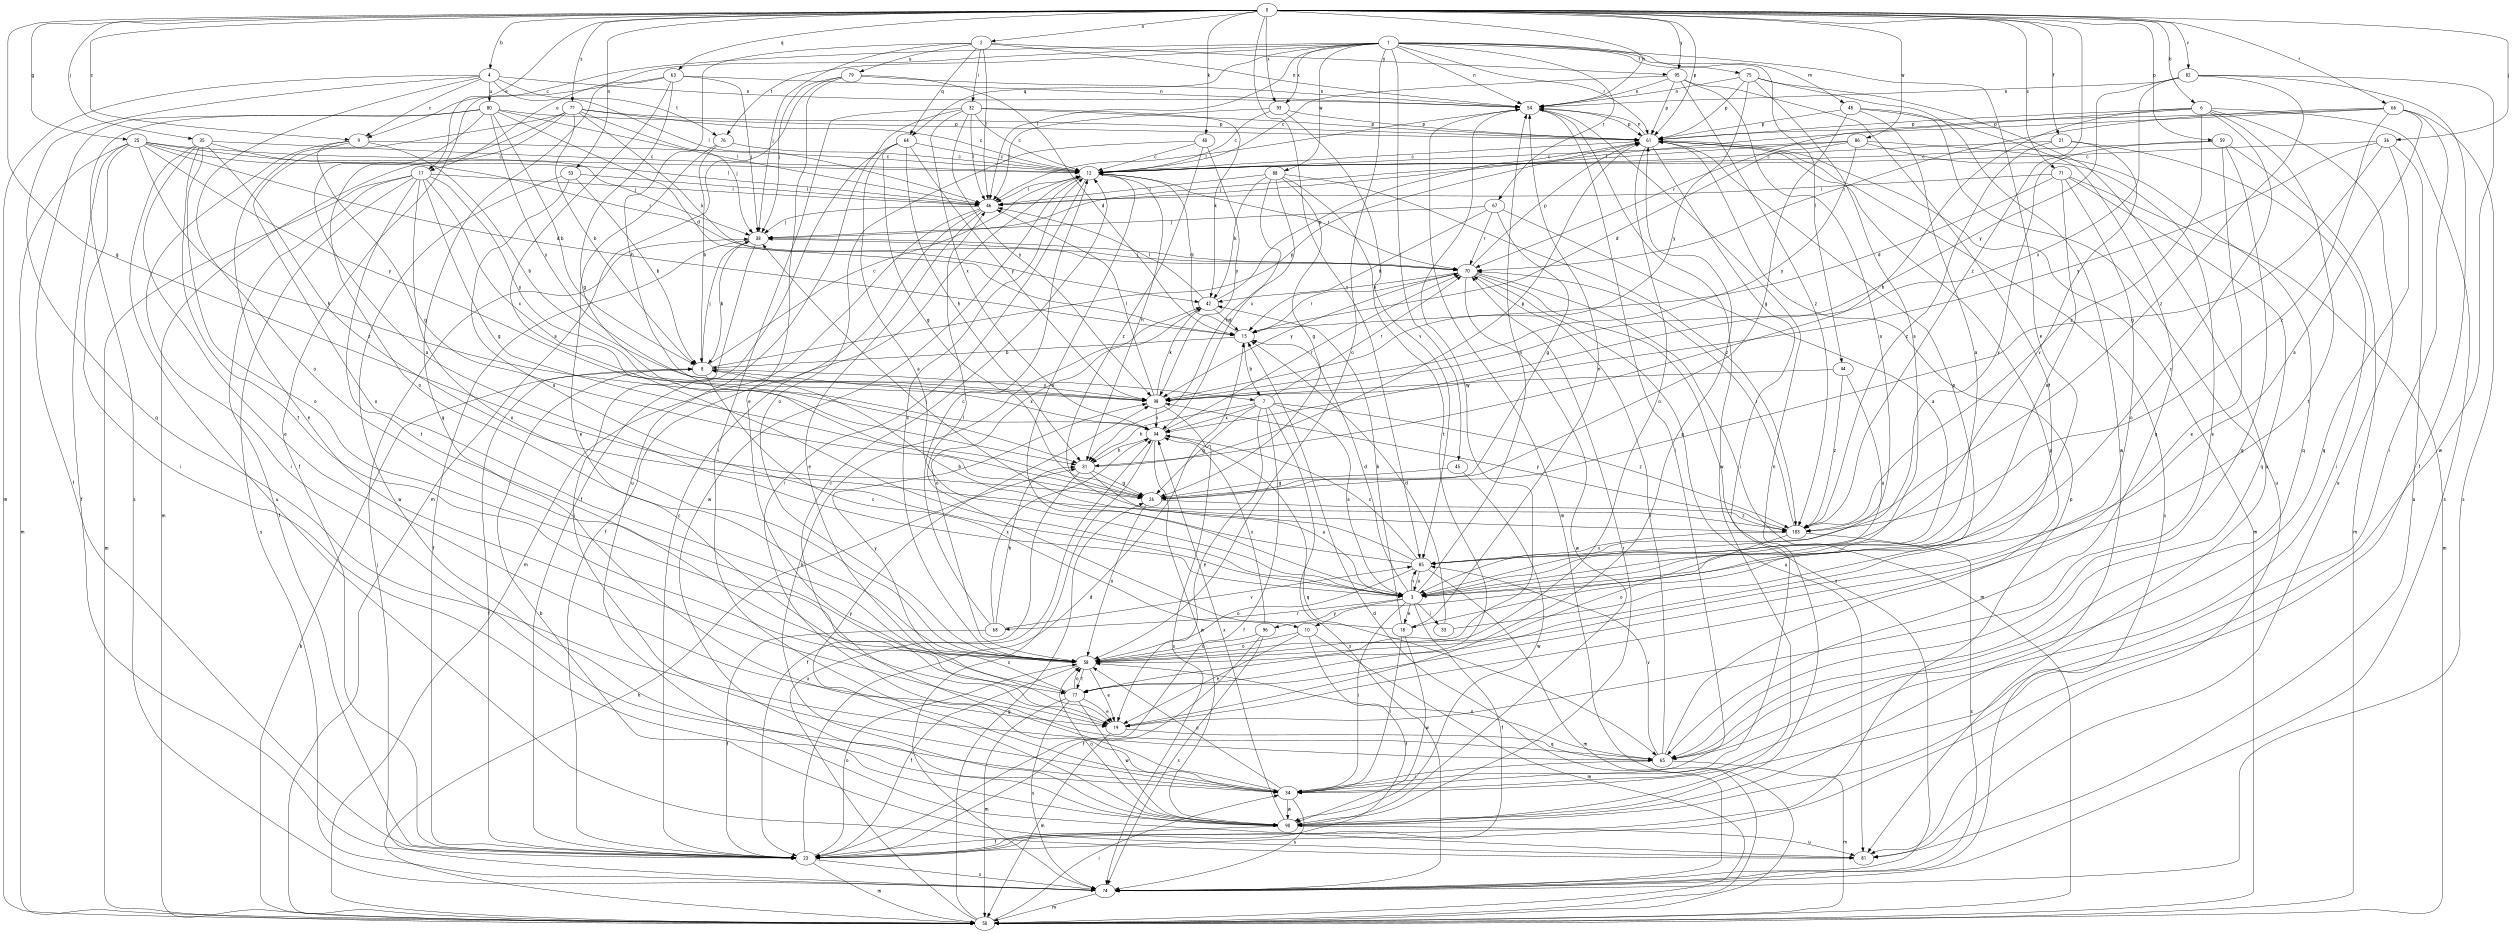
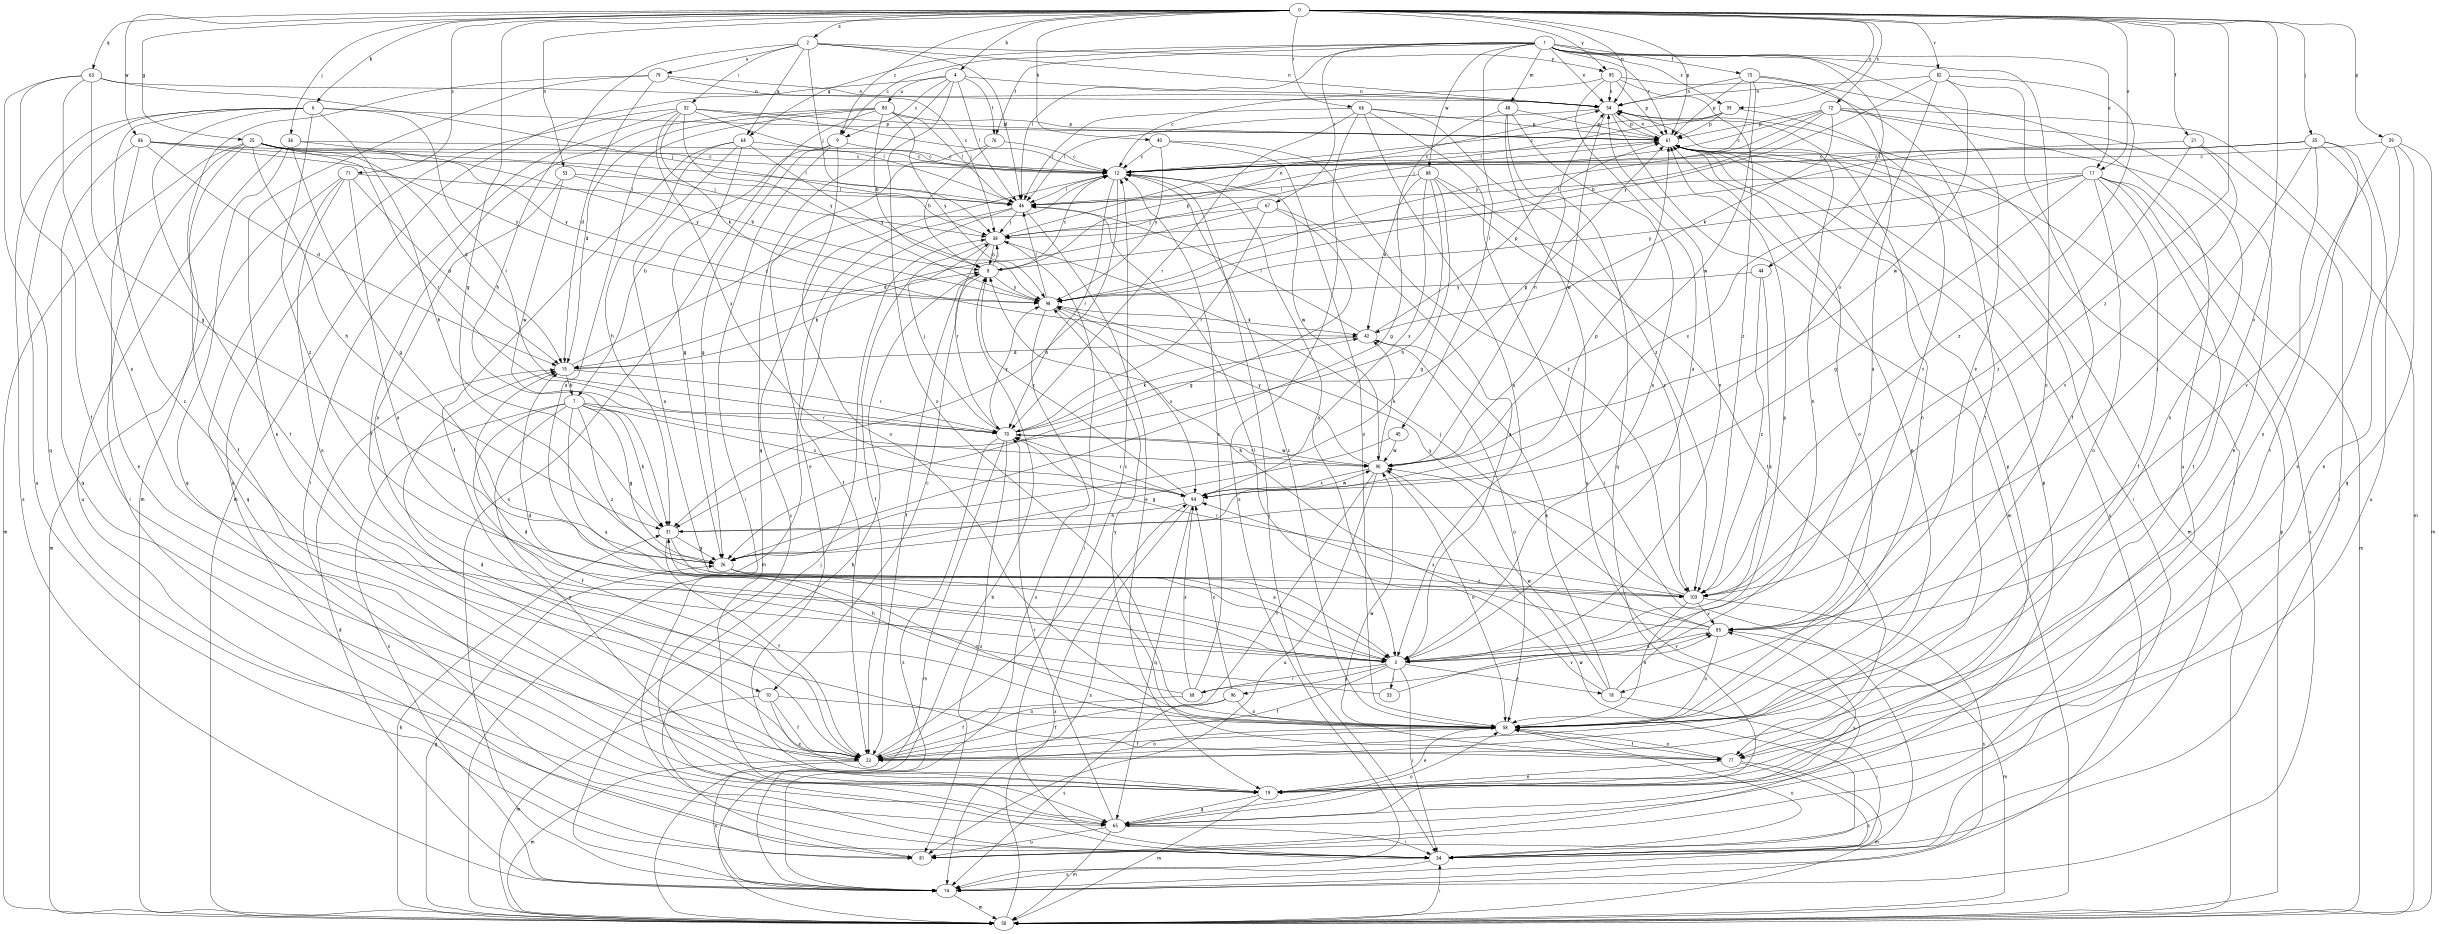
none -> (1268, 169)
none -> (1020, 842)
none -> (2164, 909)
